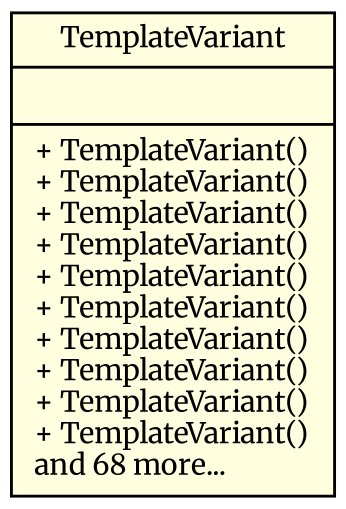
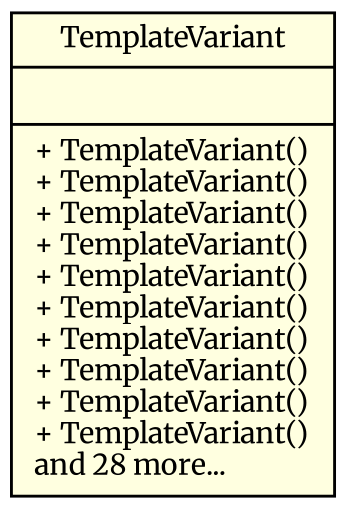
(130, 466) -> (130, 466)
